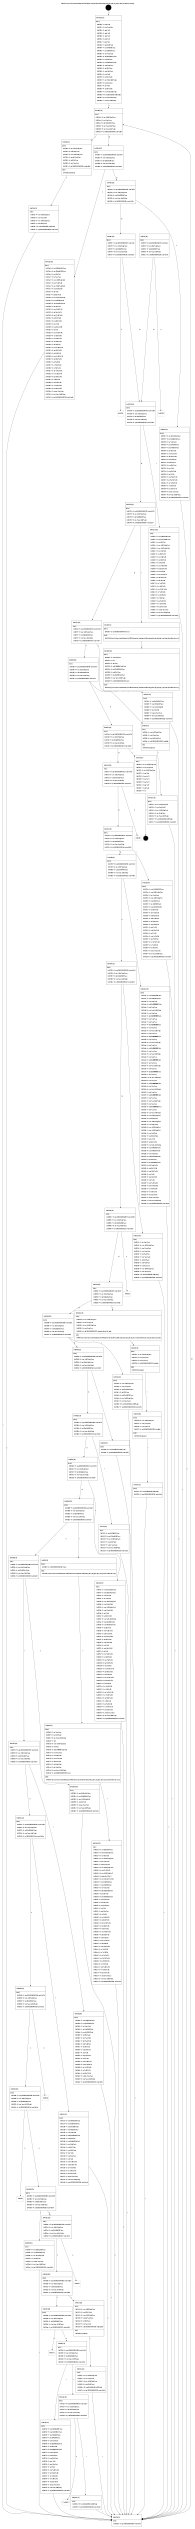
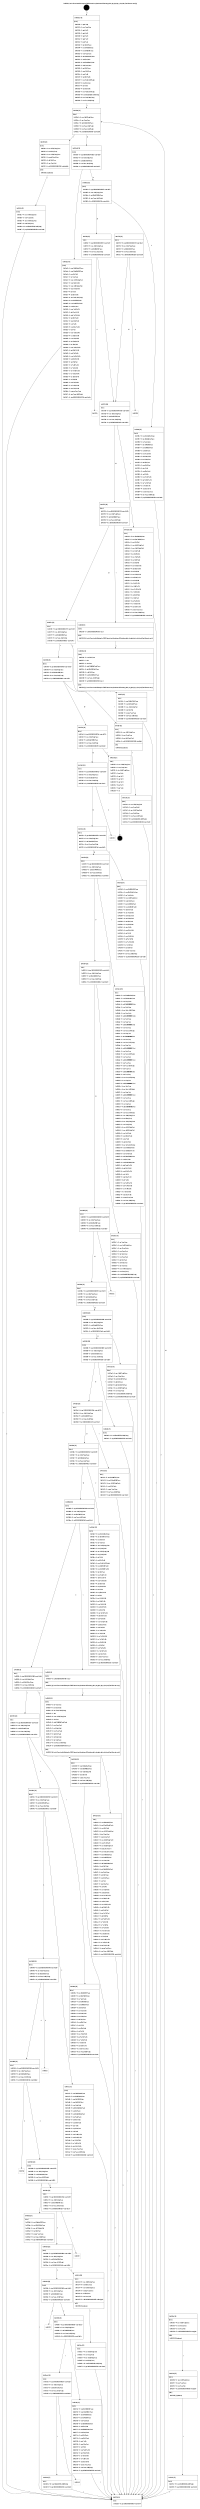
(118, 1326) -> none
